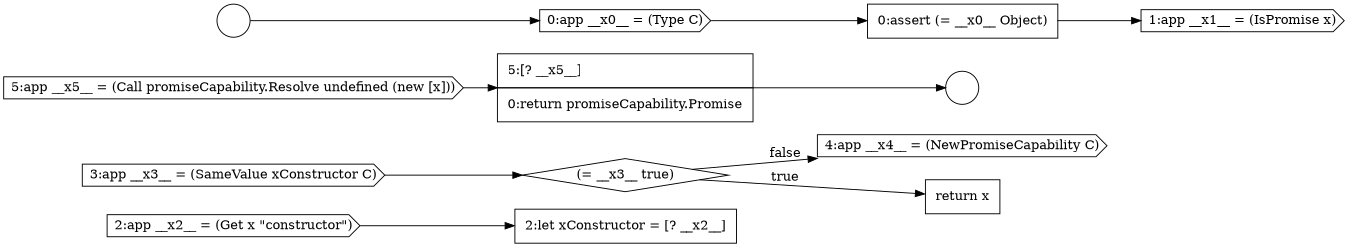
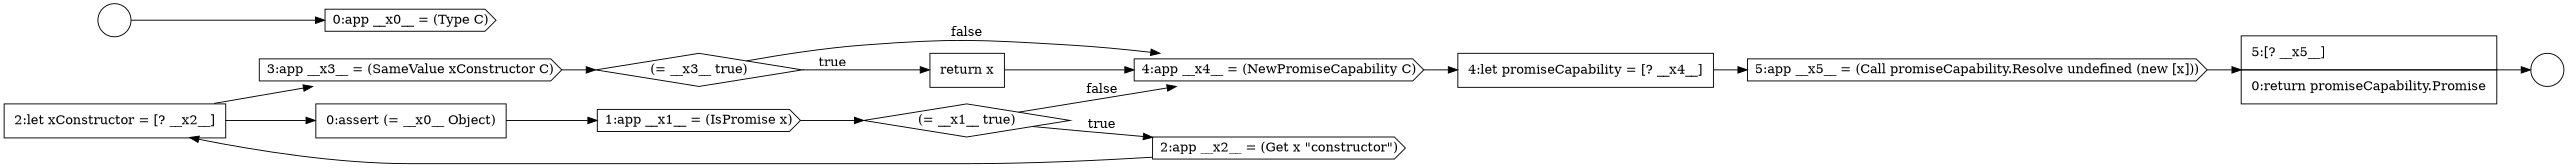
(784, 21) -> (266, 120)
none -> (1064, 70)
none -> (1586, 70)
none -> (259, 96)
none -> (967, 120)
